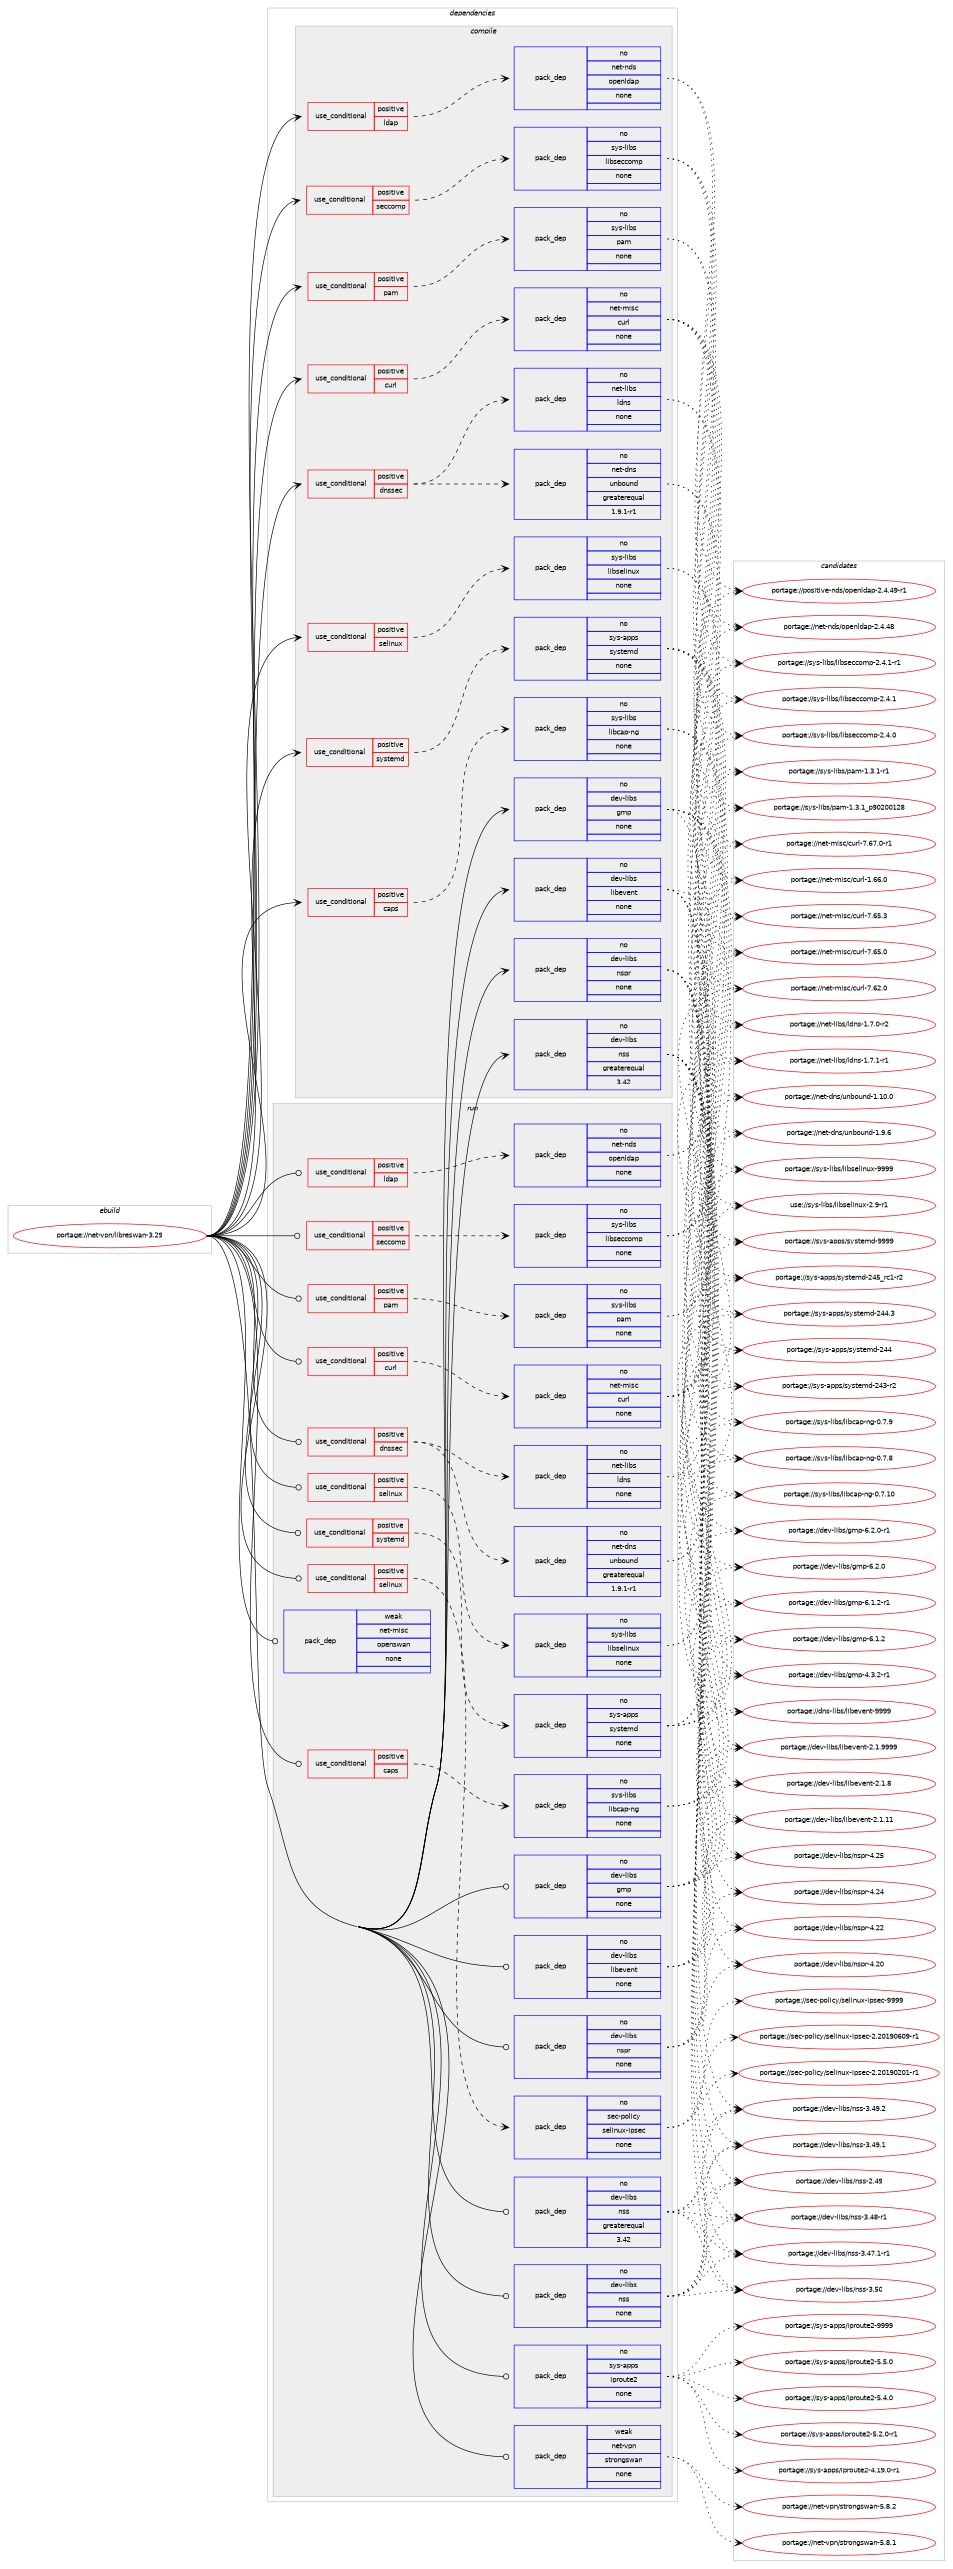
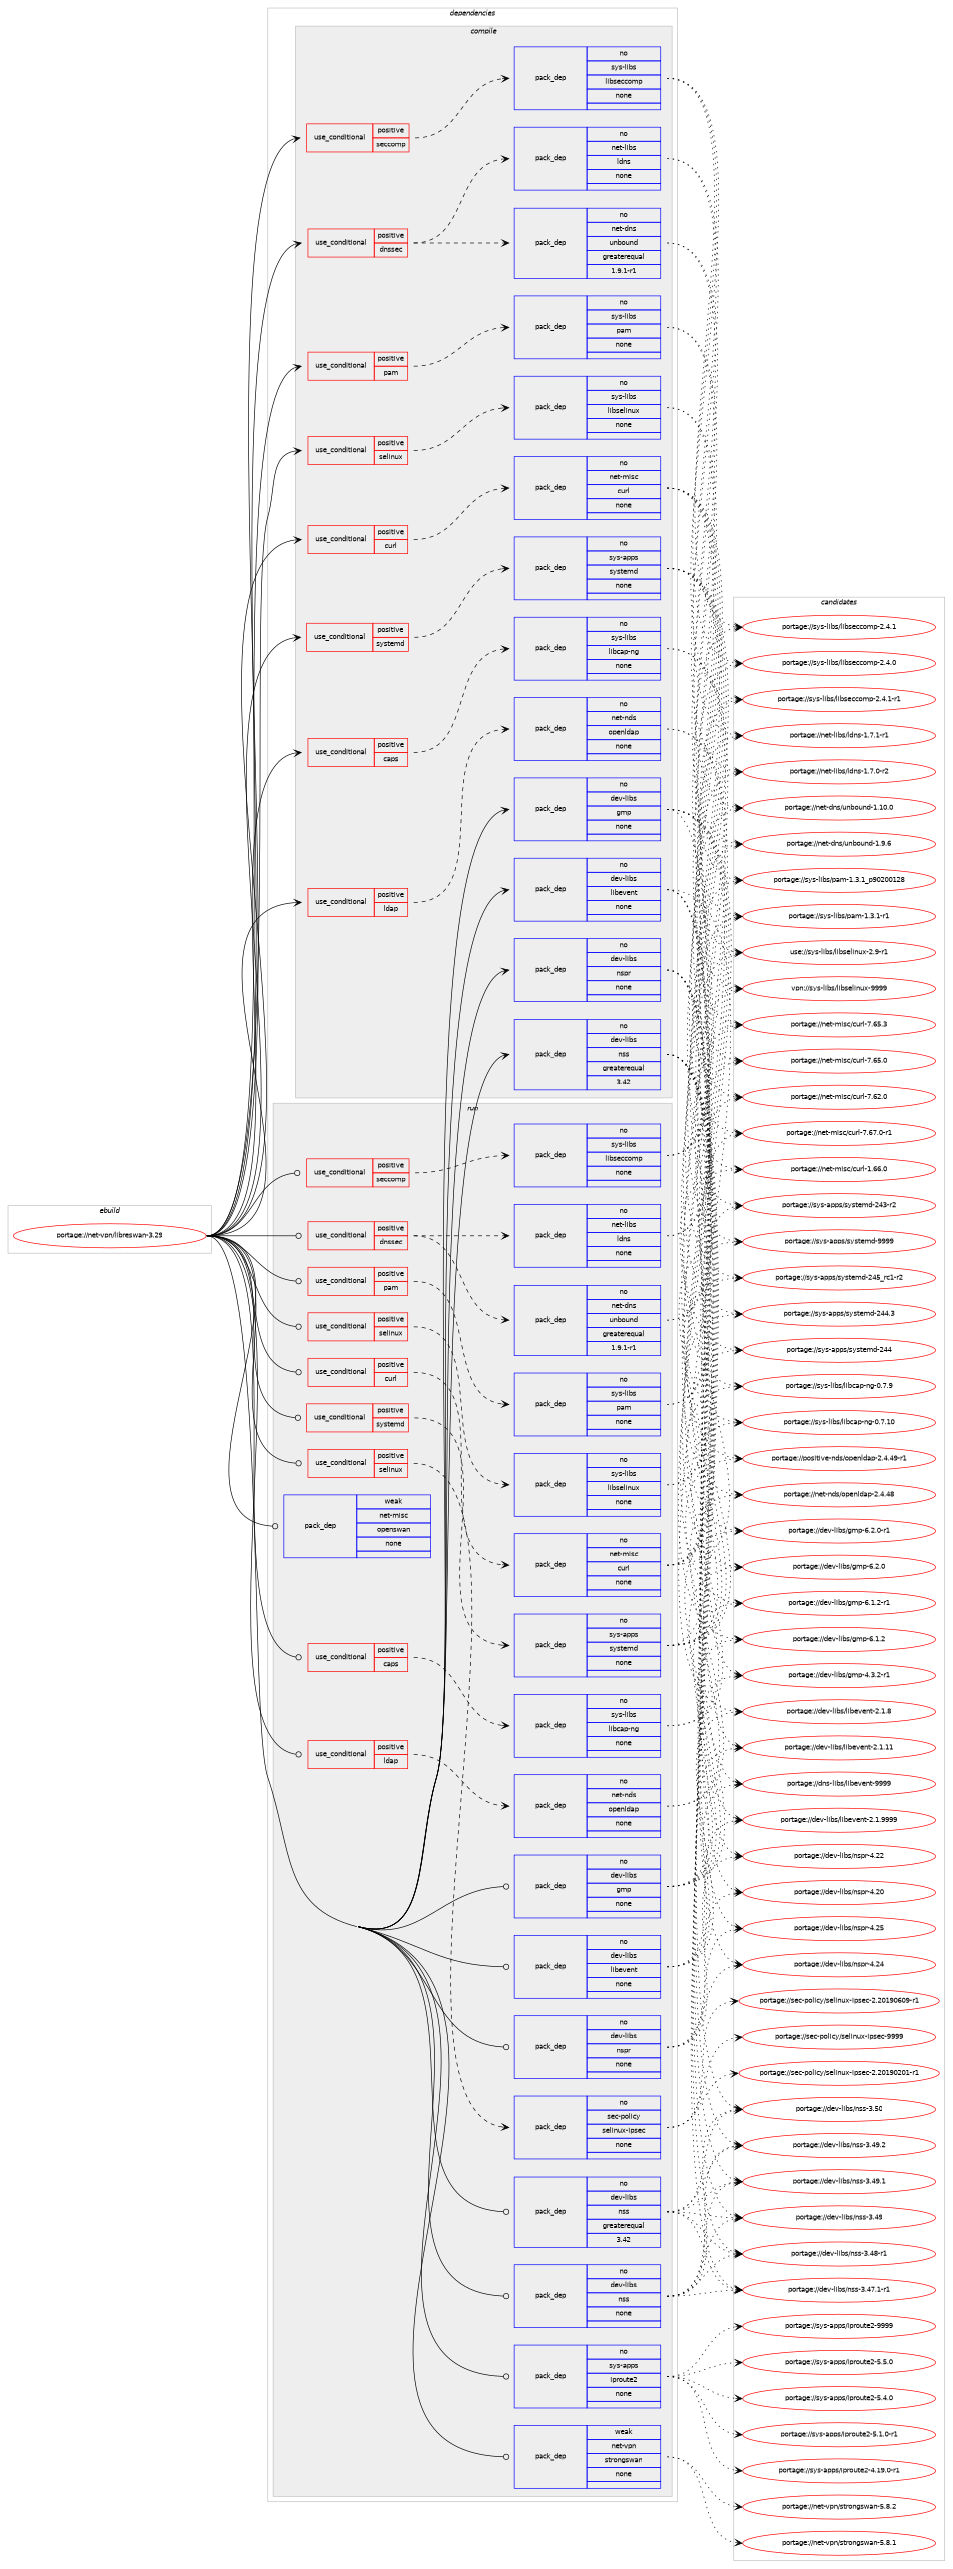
(839, 1170) -> (839, 989)
(839, 1459) -> none
(839, 2182) -> (839, 2218)
(839, 2435) -> (839, 2435)
